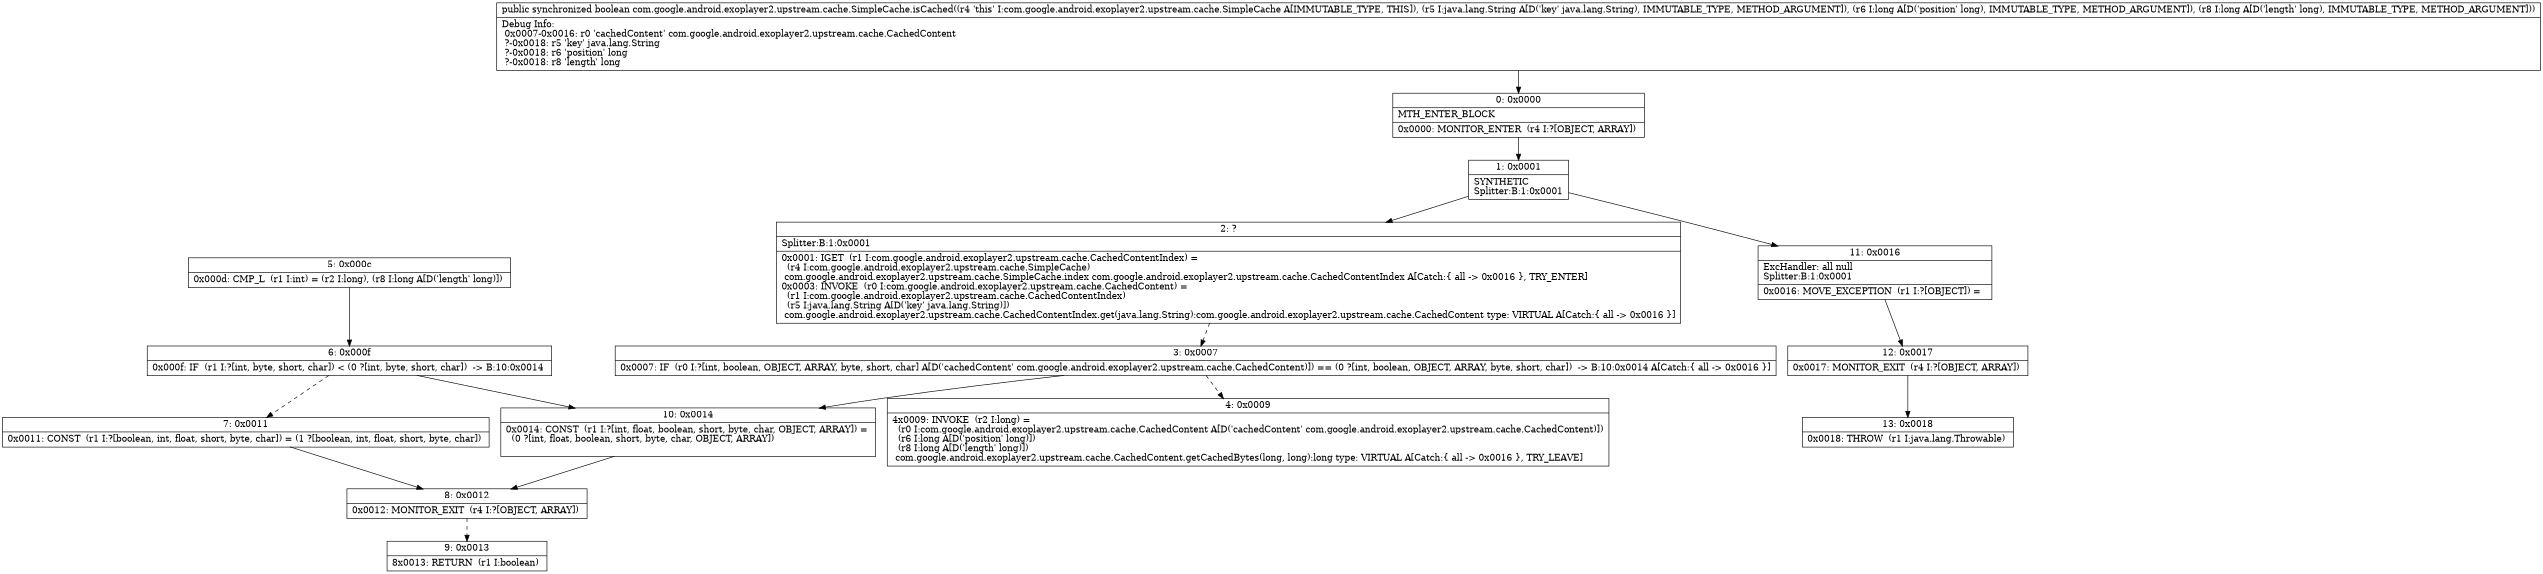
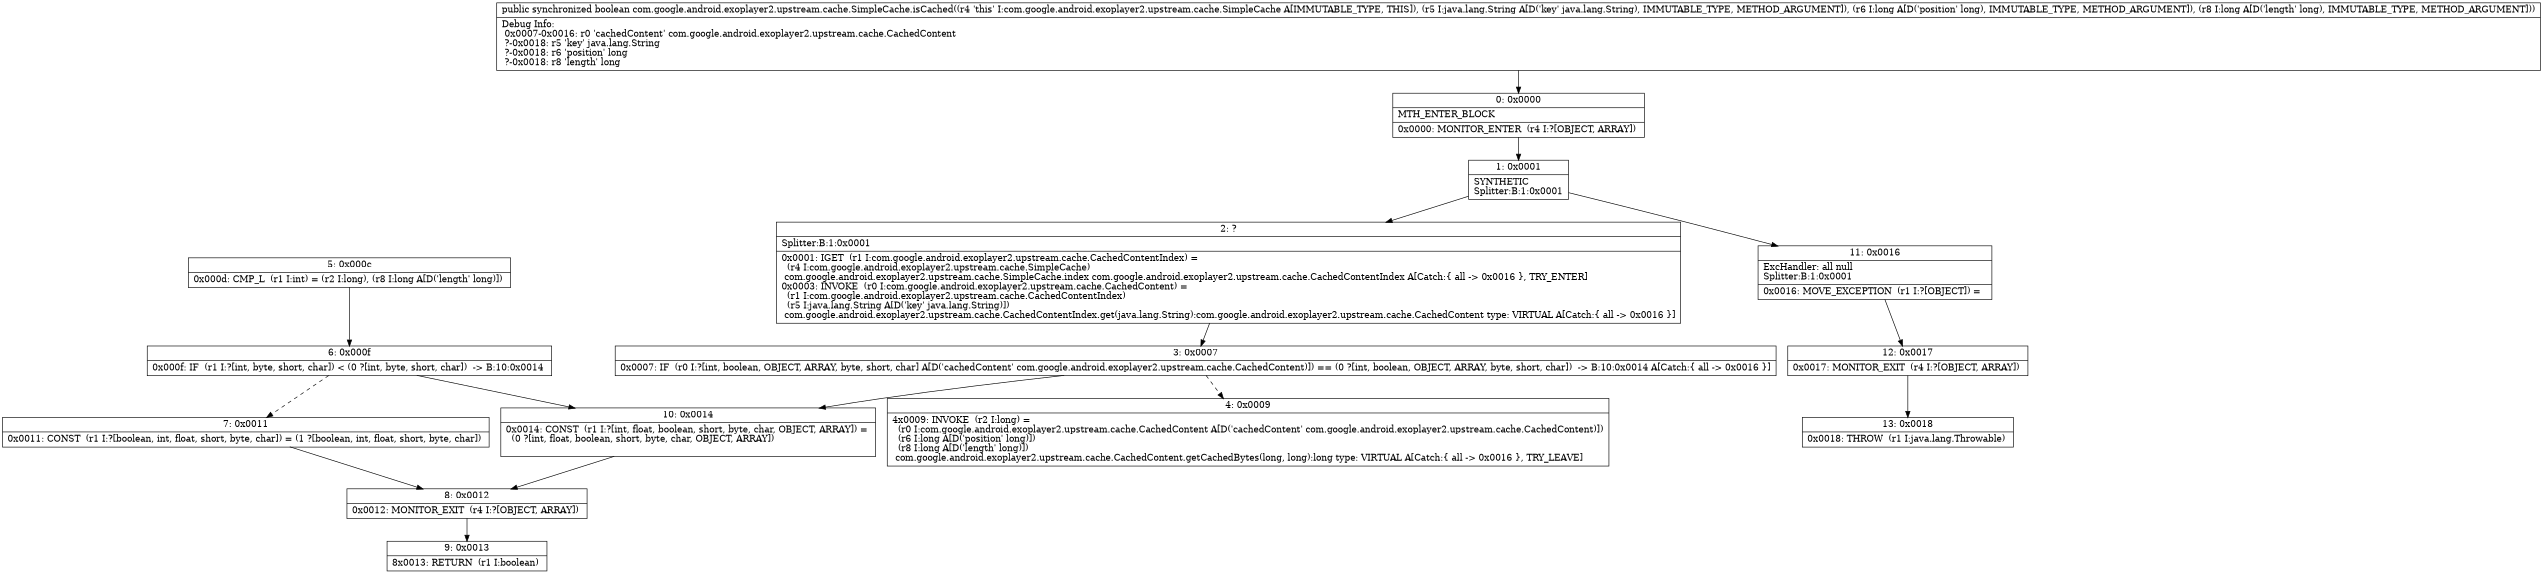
(1206, 332) -> (1206, 332)
(467, 527) -> (467, 527)
